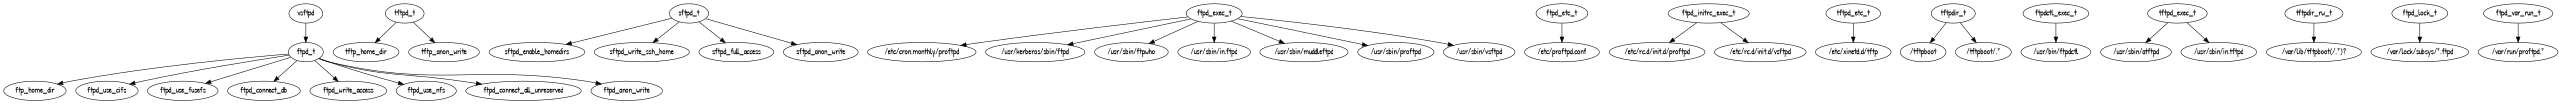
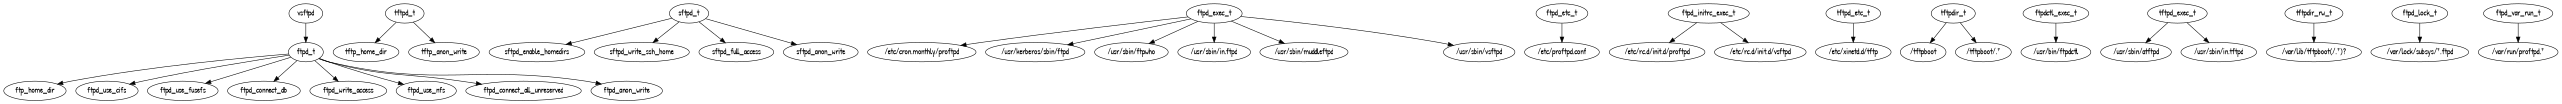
(1396, 52) -> none
